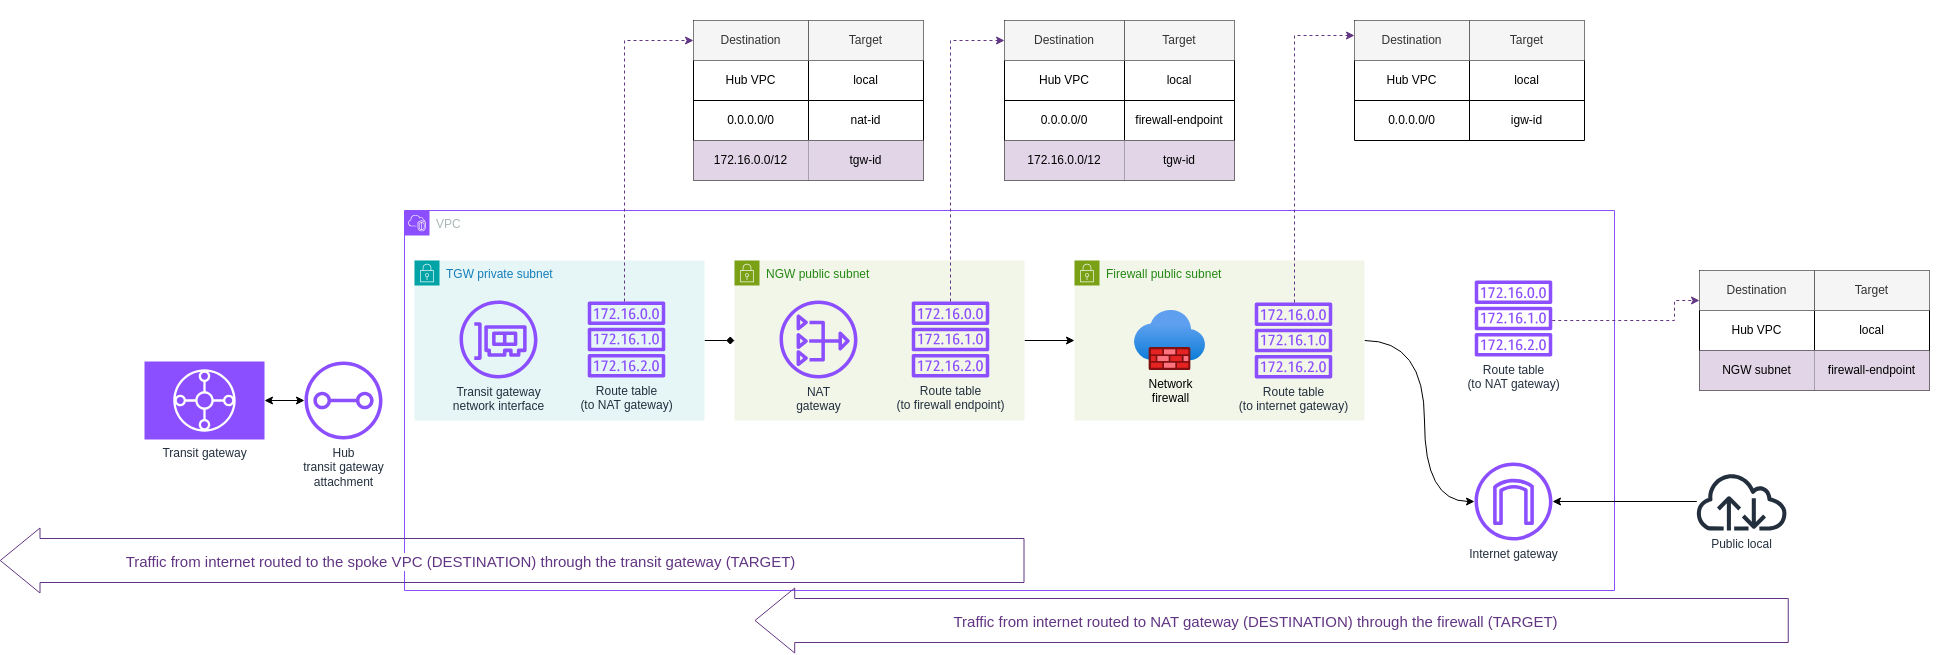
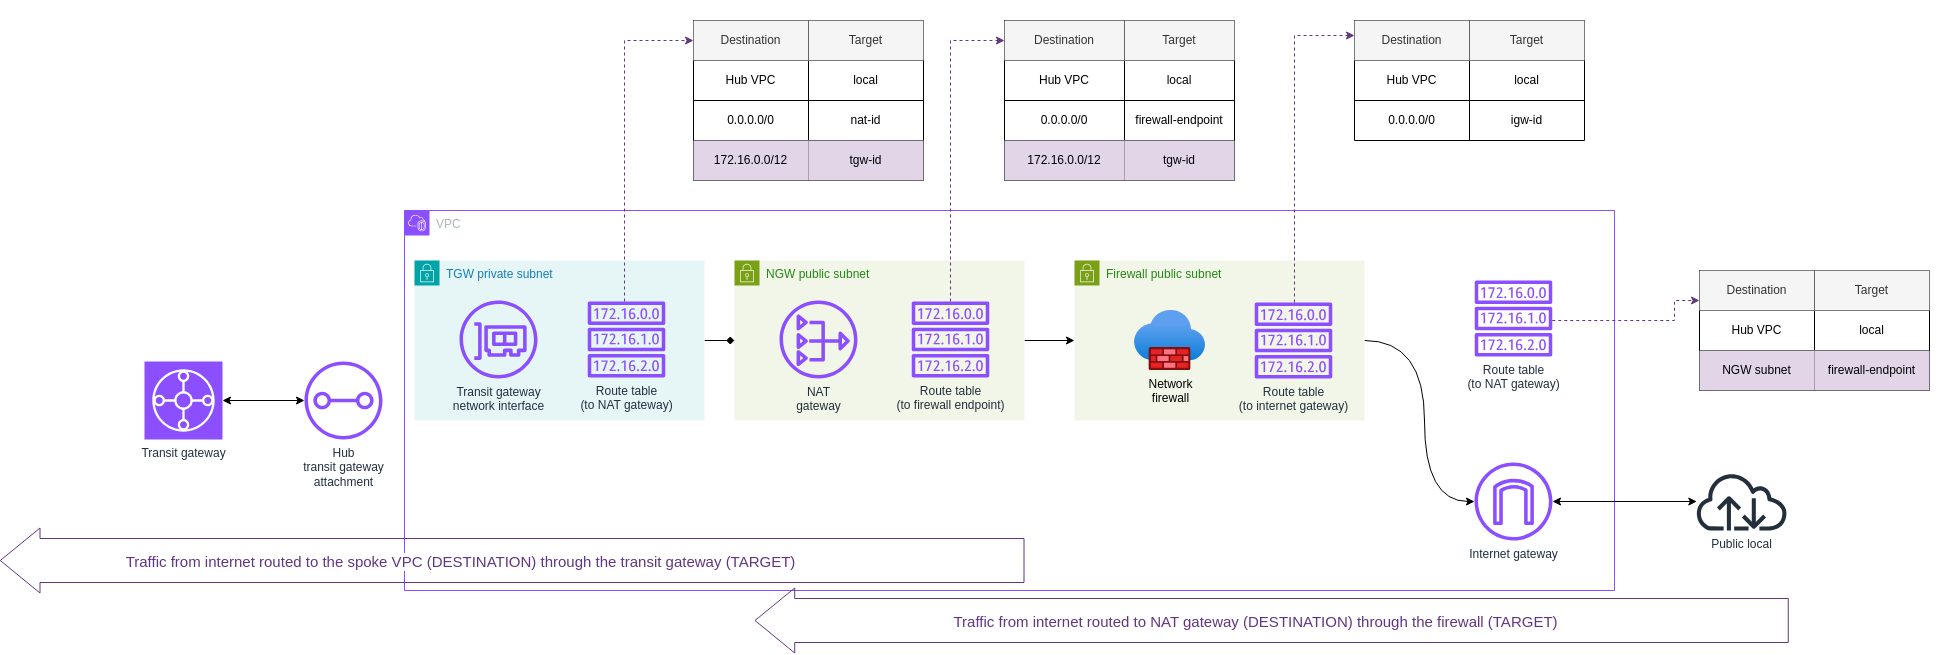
(205, 401) -> (184, 401)
(1691, 502) -> (1688, 502)
